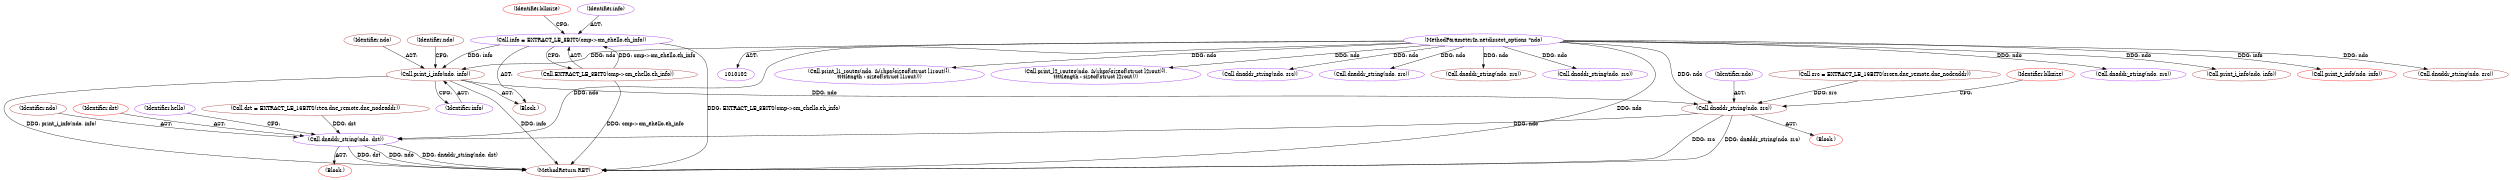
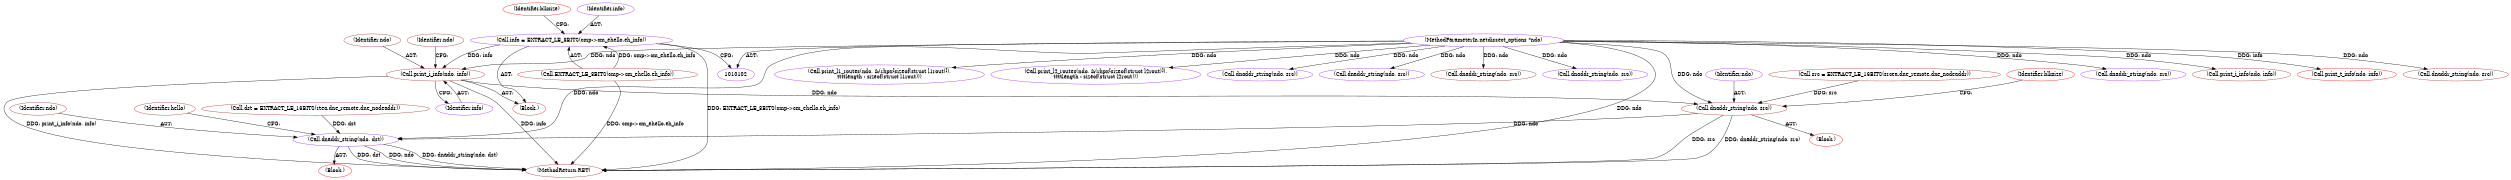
(550, 61) -> (706, 51)
(101, 109) -> none
(165, 109) -> (165, 109)
